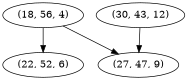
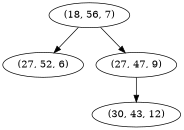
(43, 15) -> (89, 15)
(140, 37) -> (136, 86)
(43, 65) -> (43, 65)
